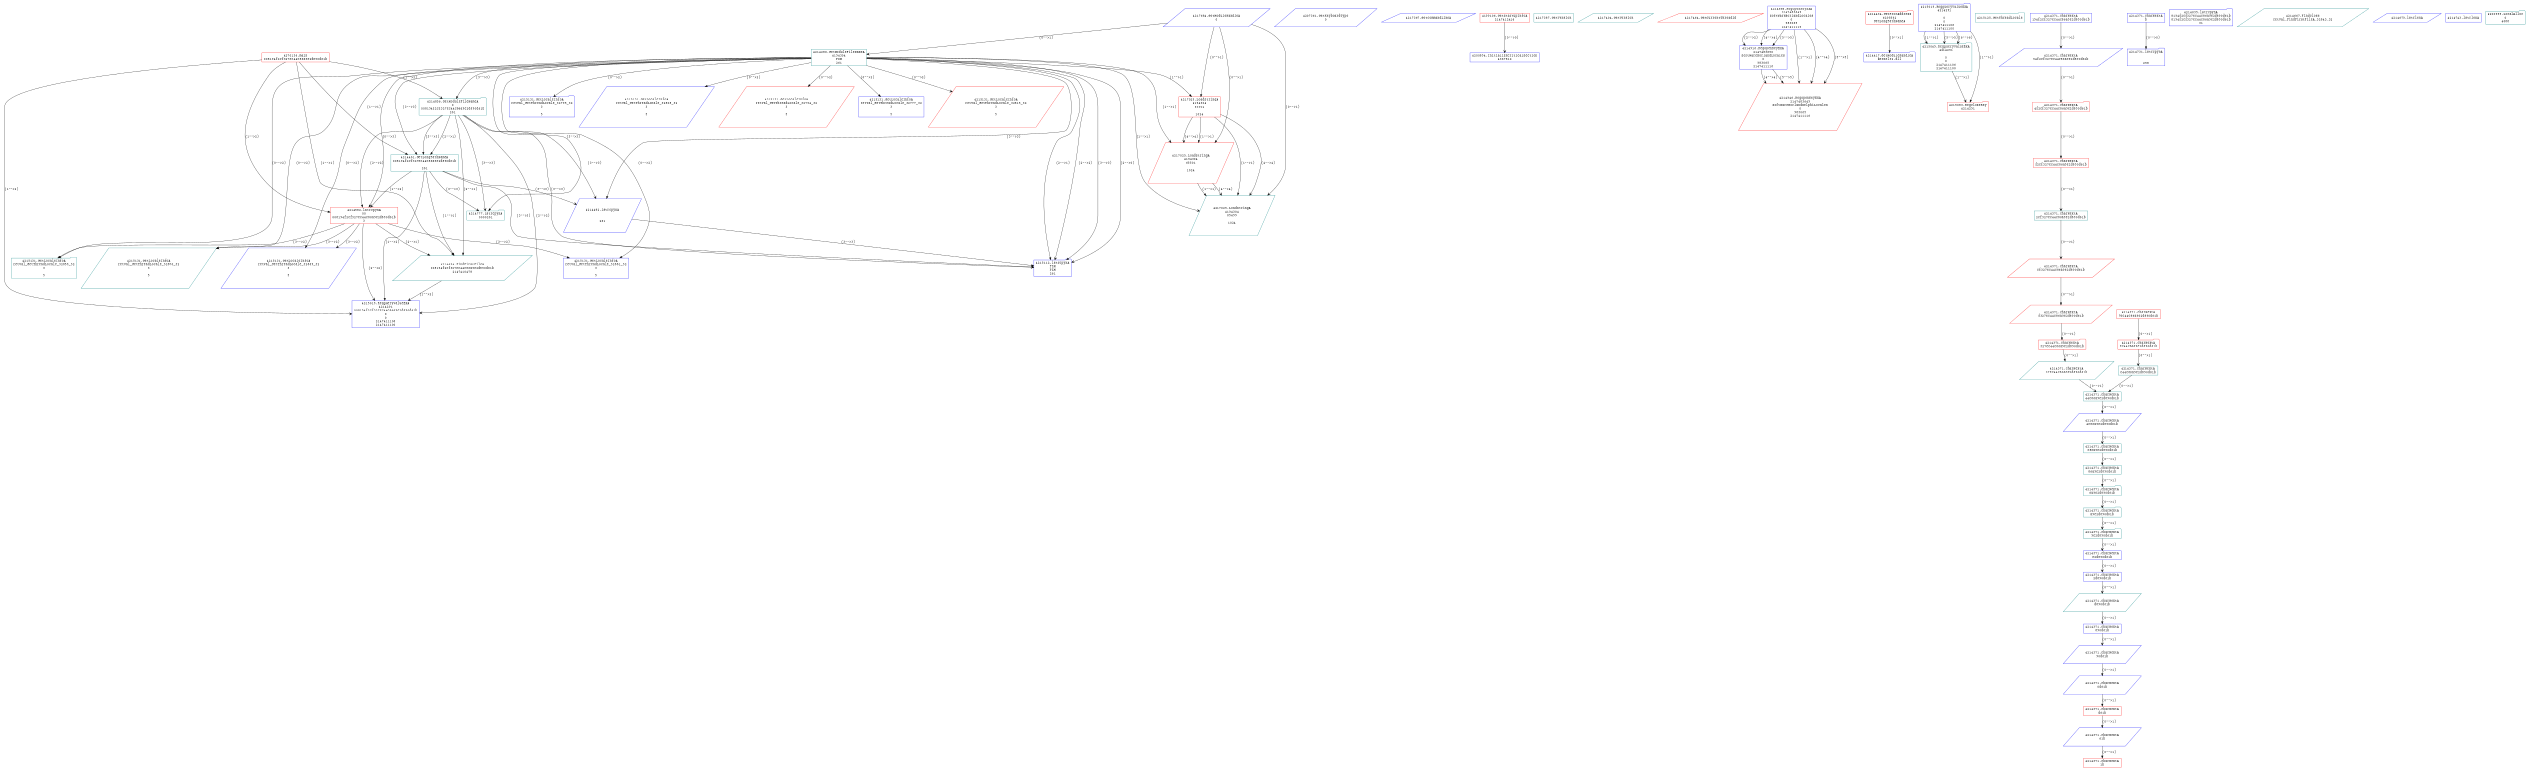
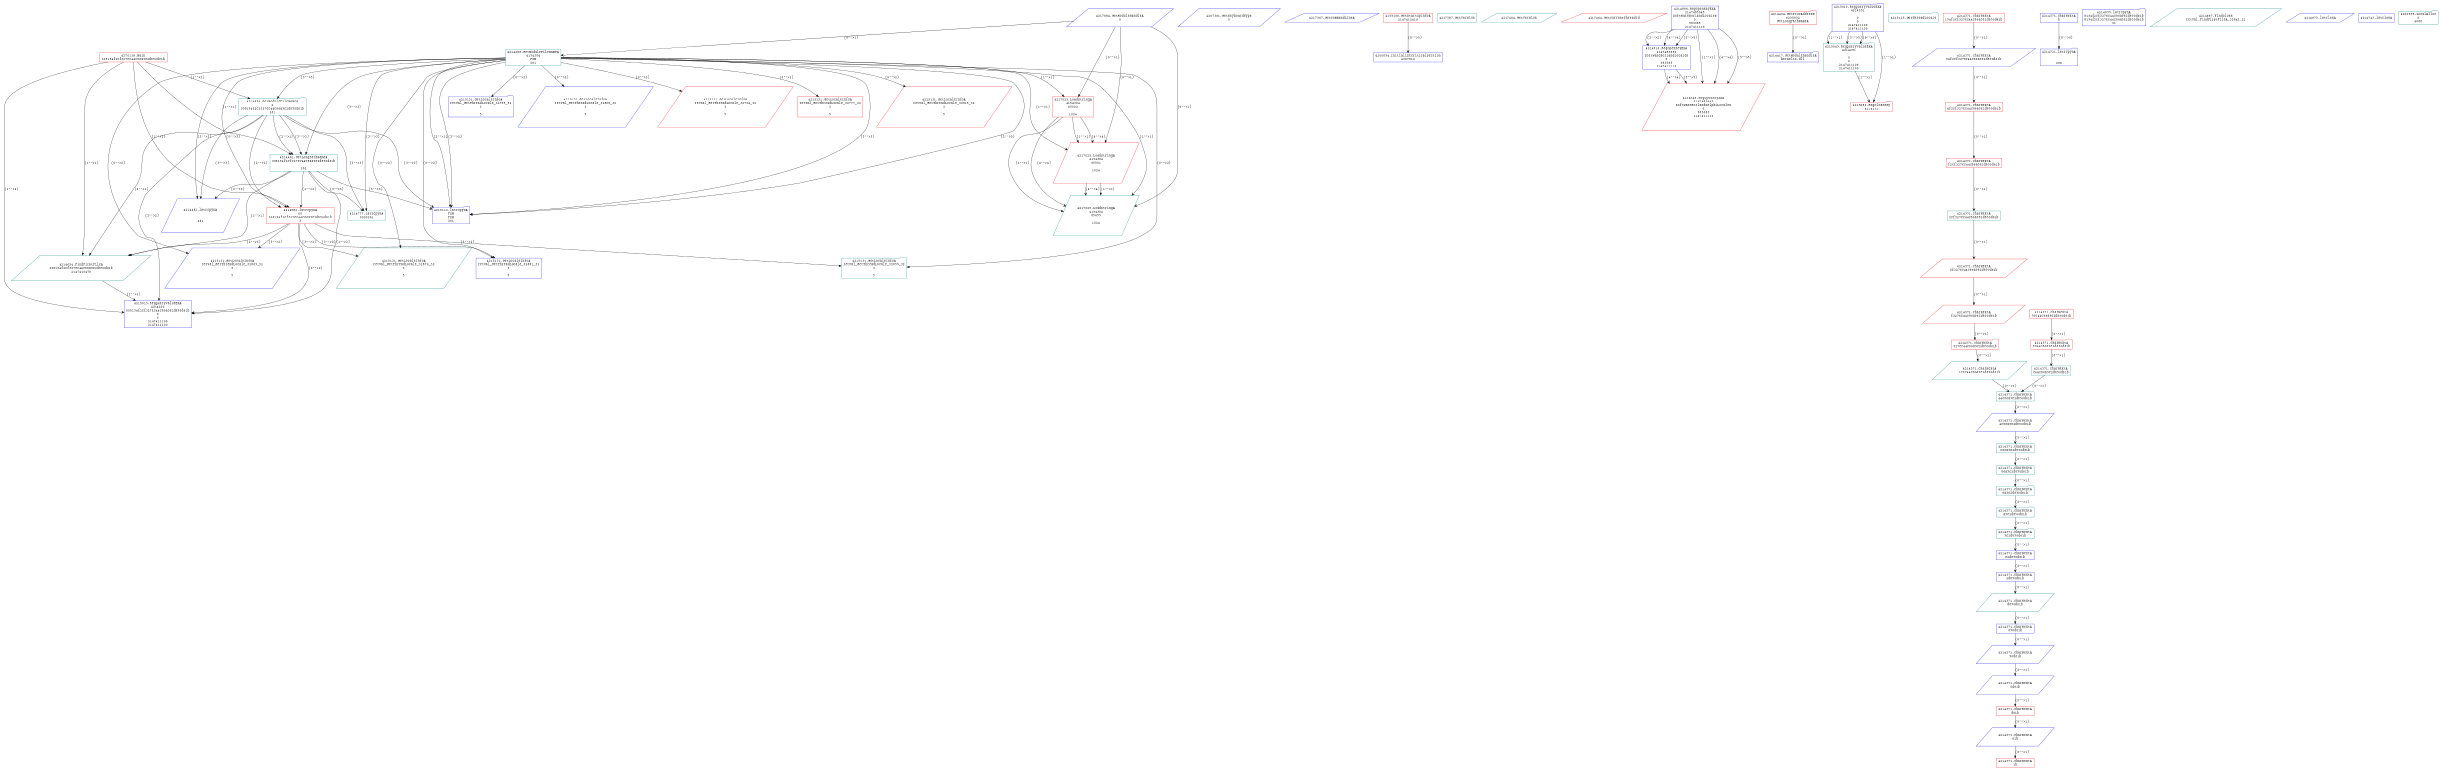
(2061, 18) -> (1974, 18)
(891, 107) -> (830, 107)
(2061, 107) -> (1974, 107)
(832, 242) -> none
